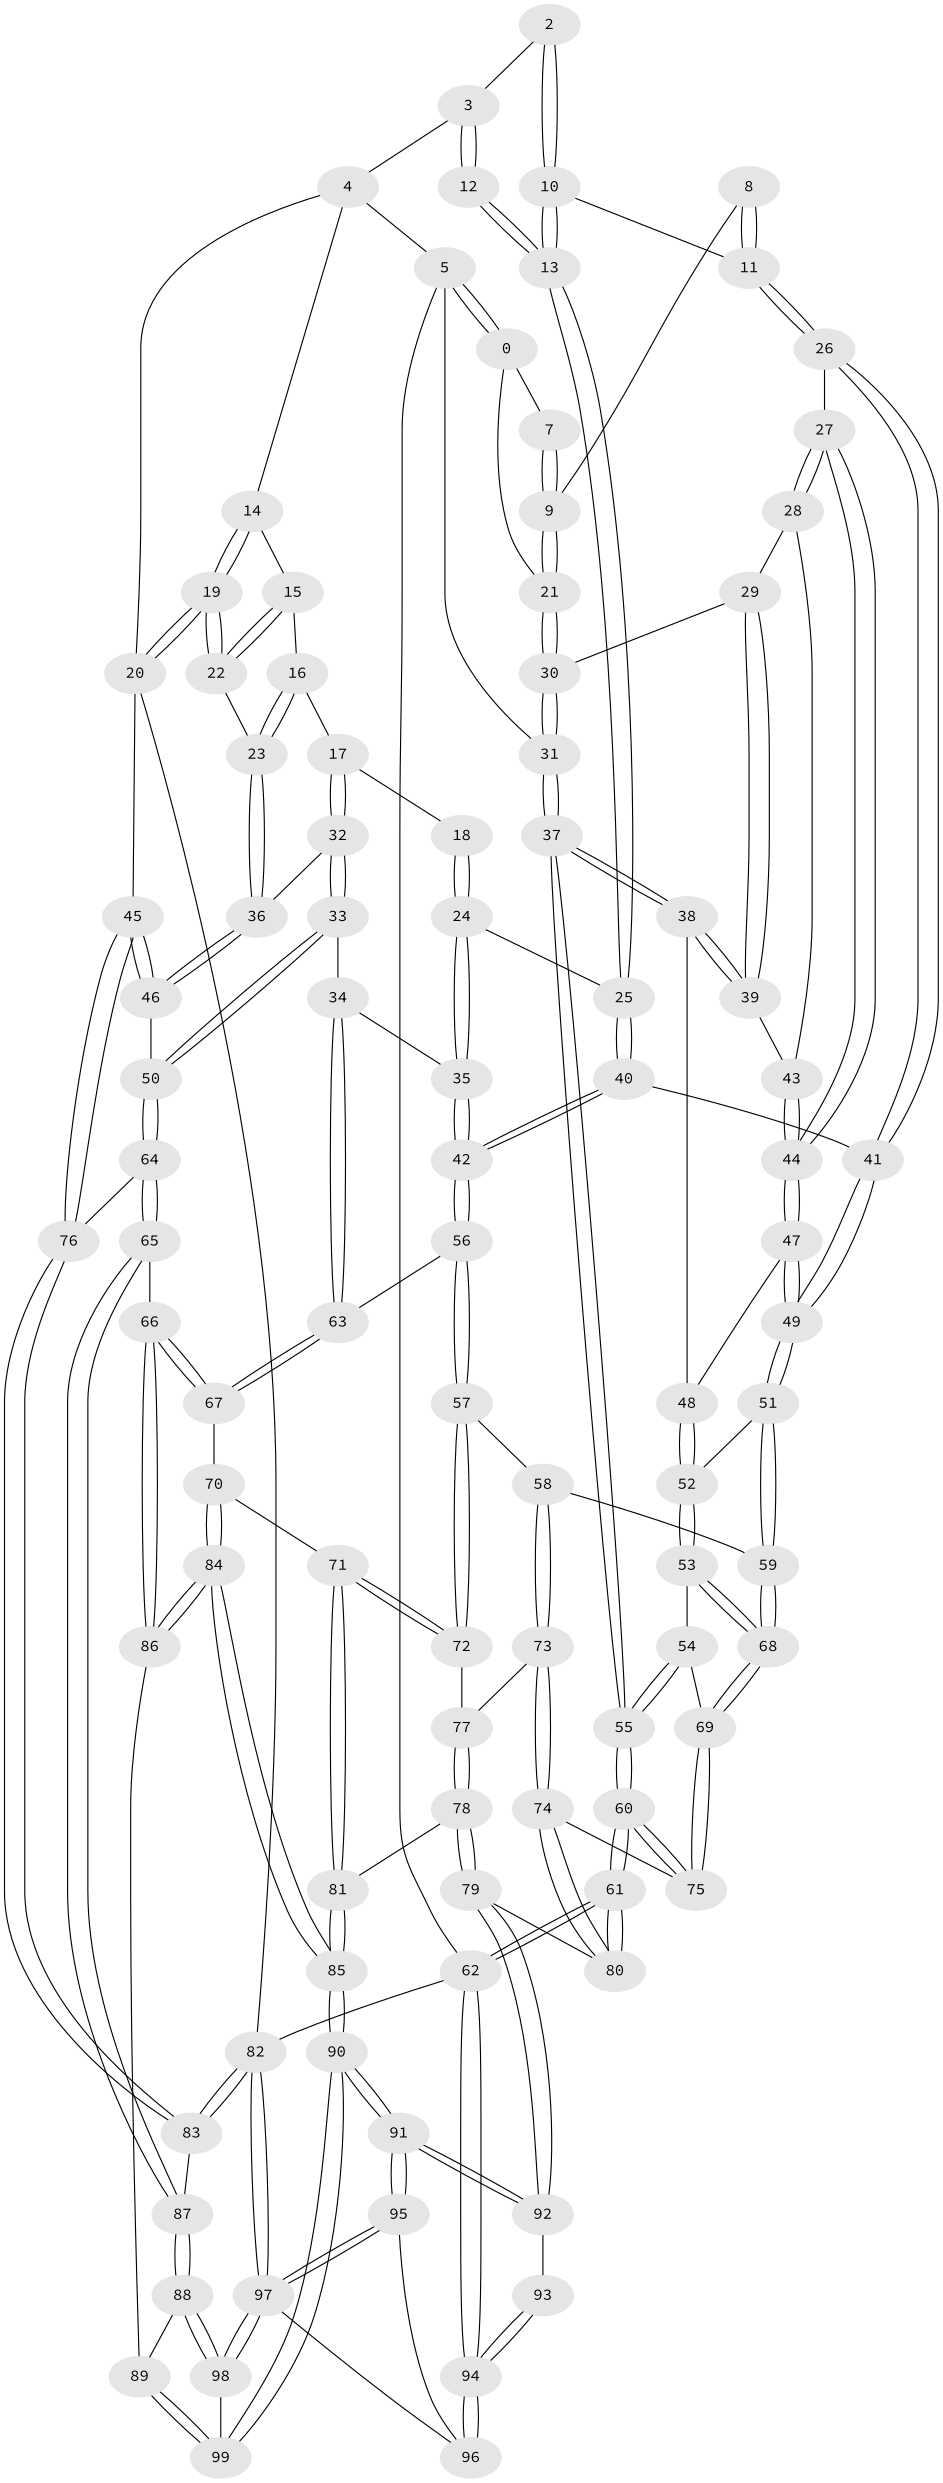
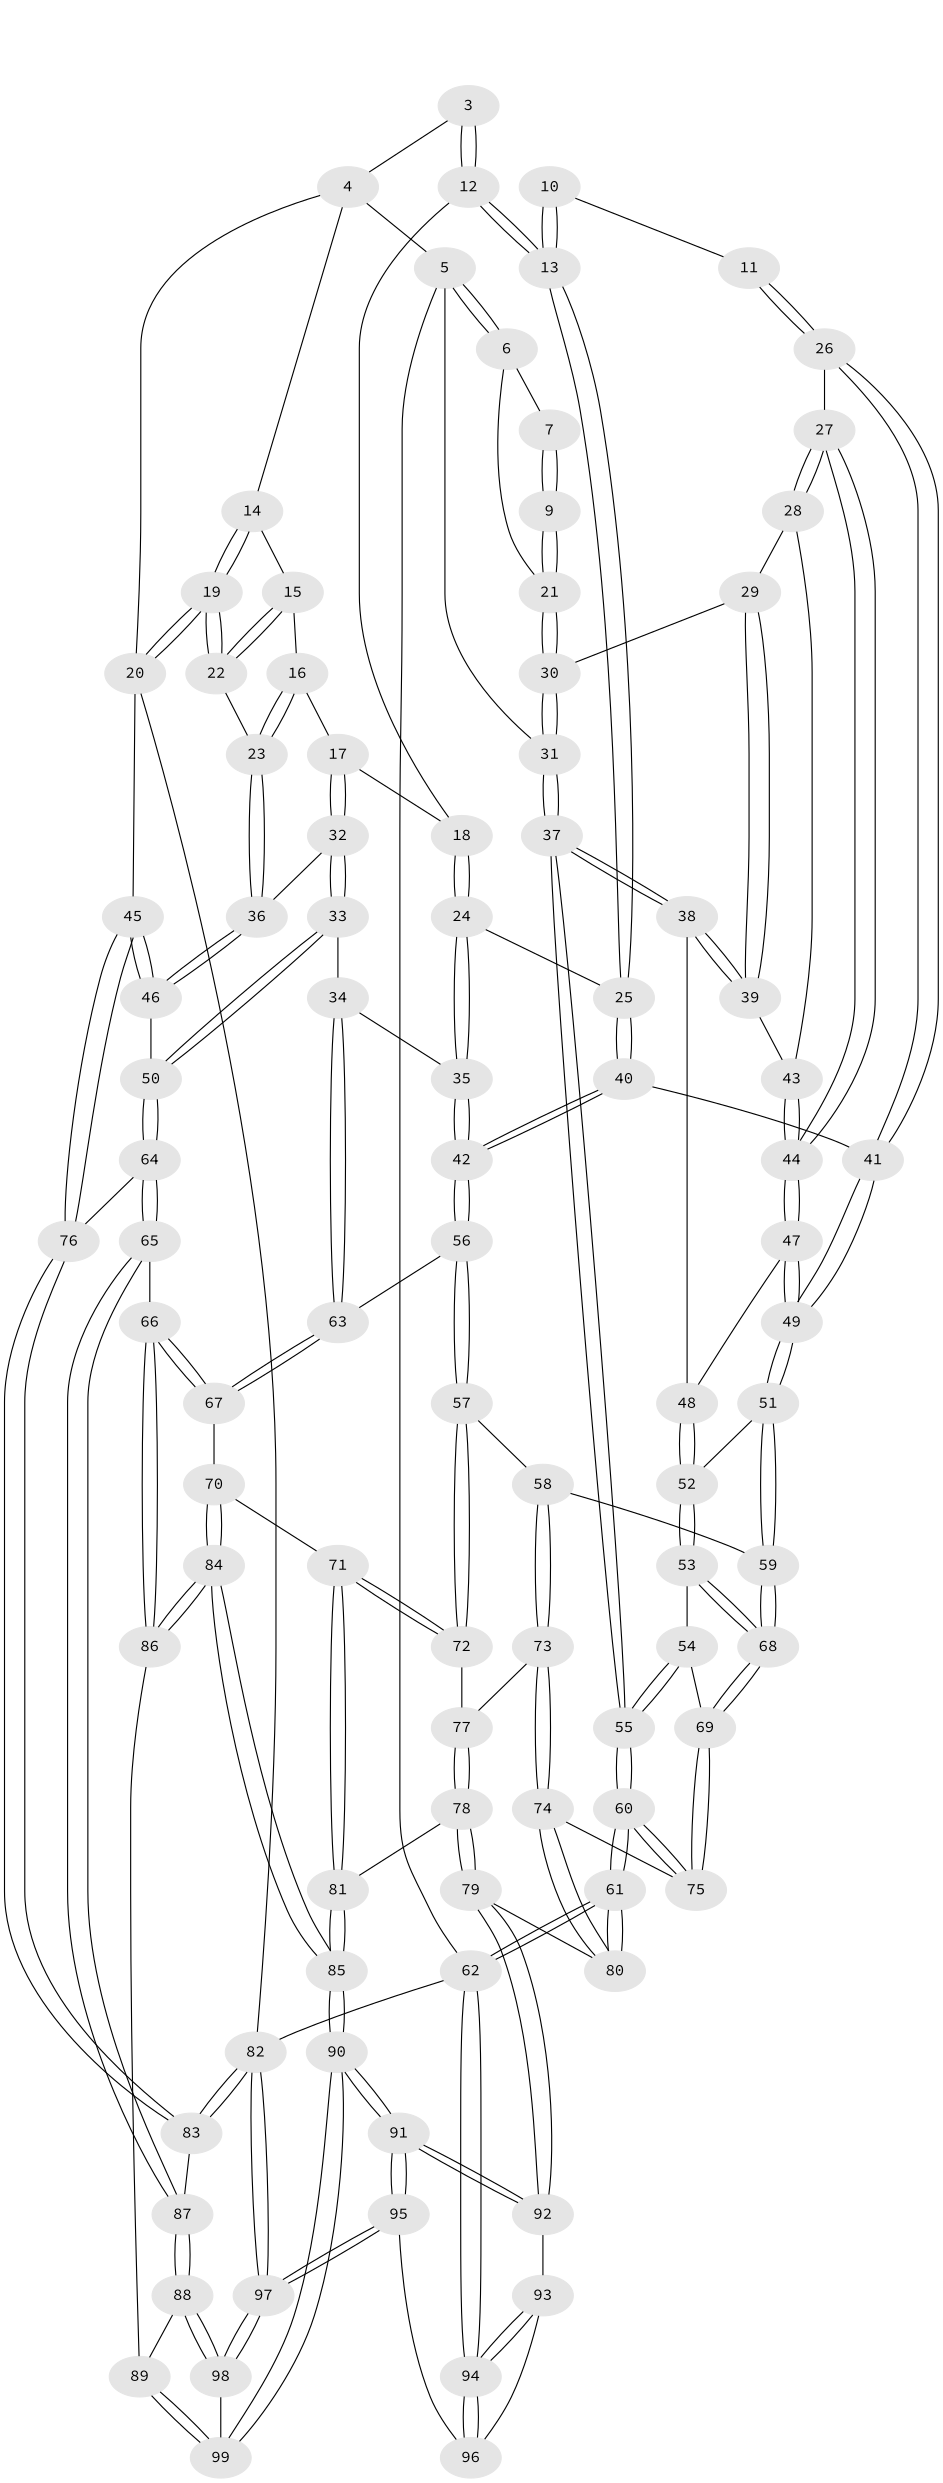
(550, 25) -> none
(749, 187) -> none
(507, 349) -> (507, 349)
none -> (359, 505)
(365, 2379) -> (519, 2381)
